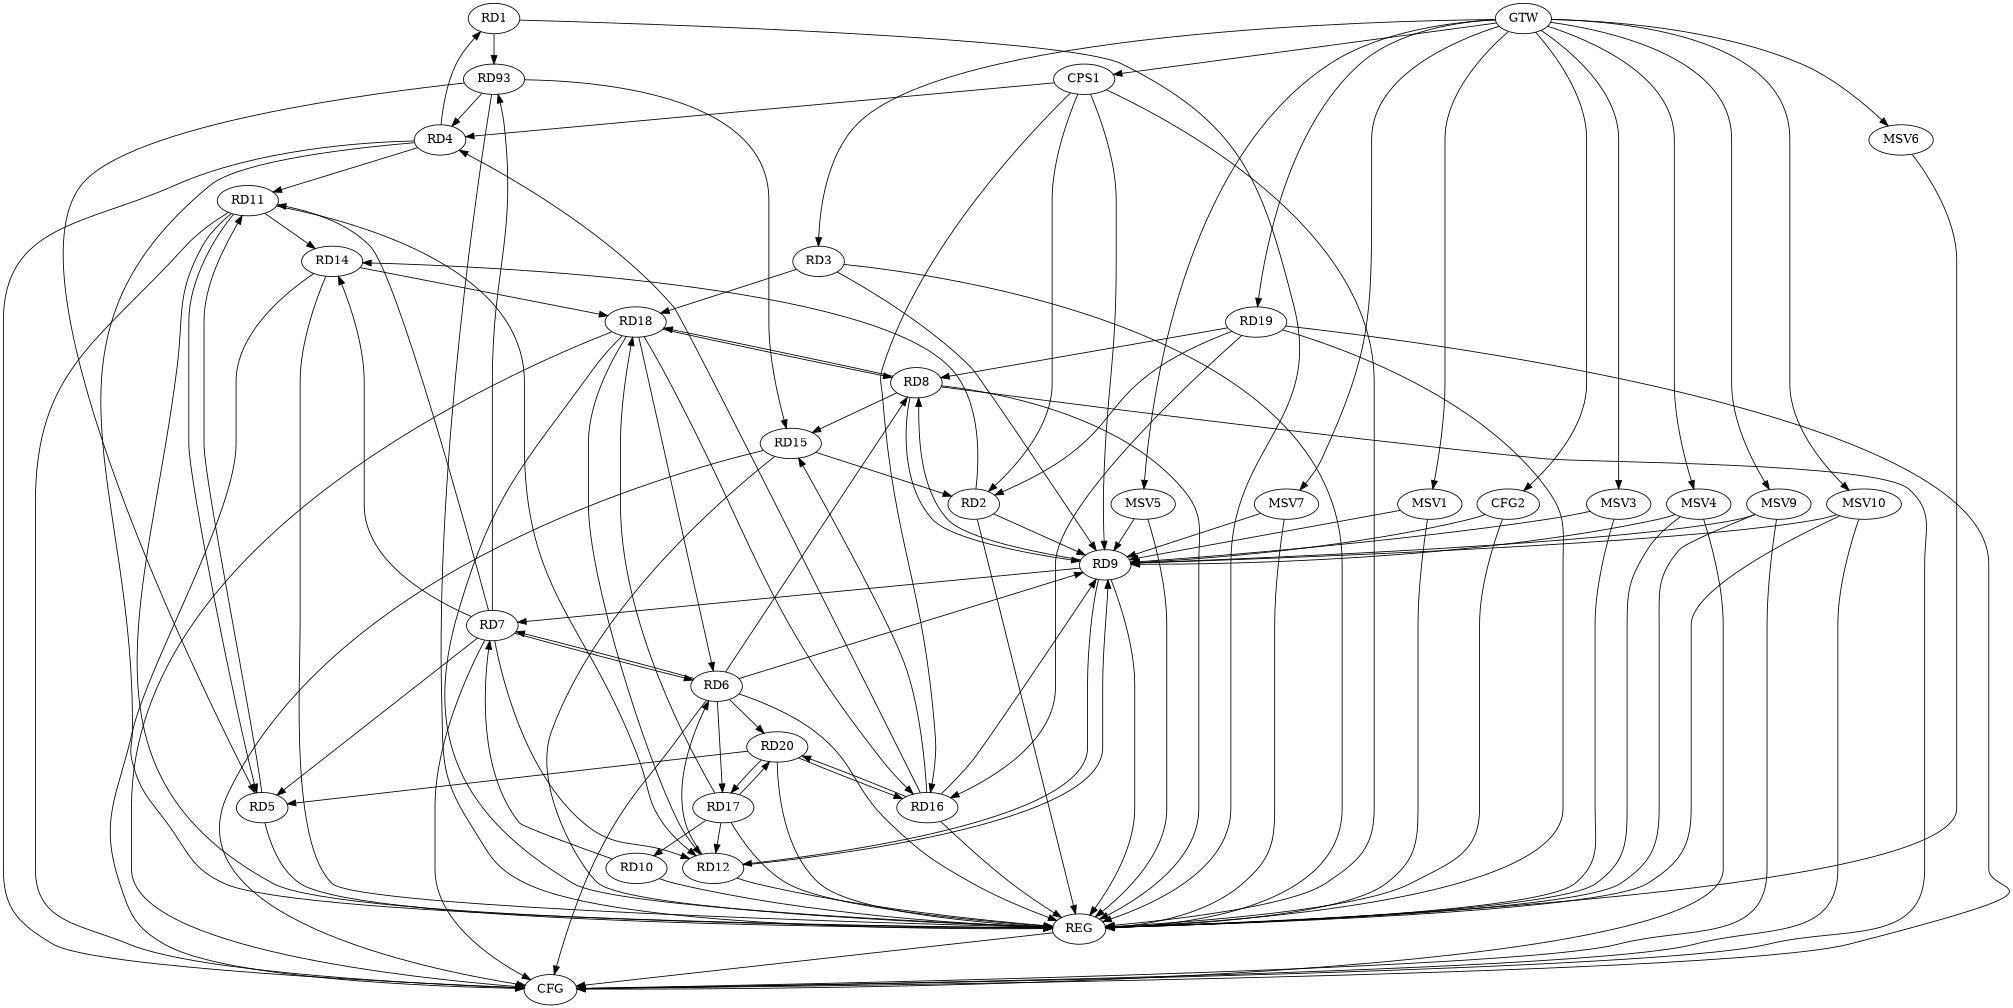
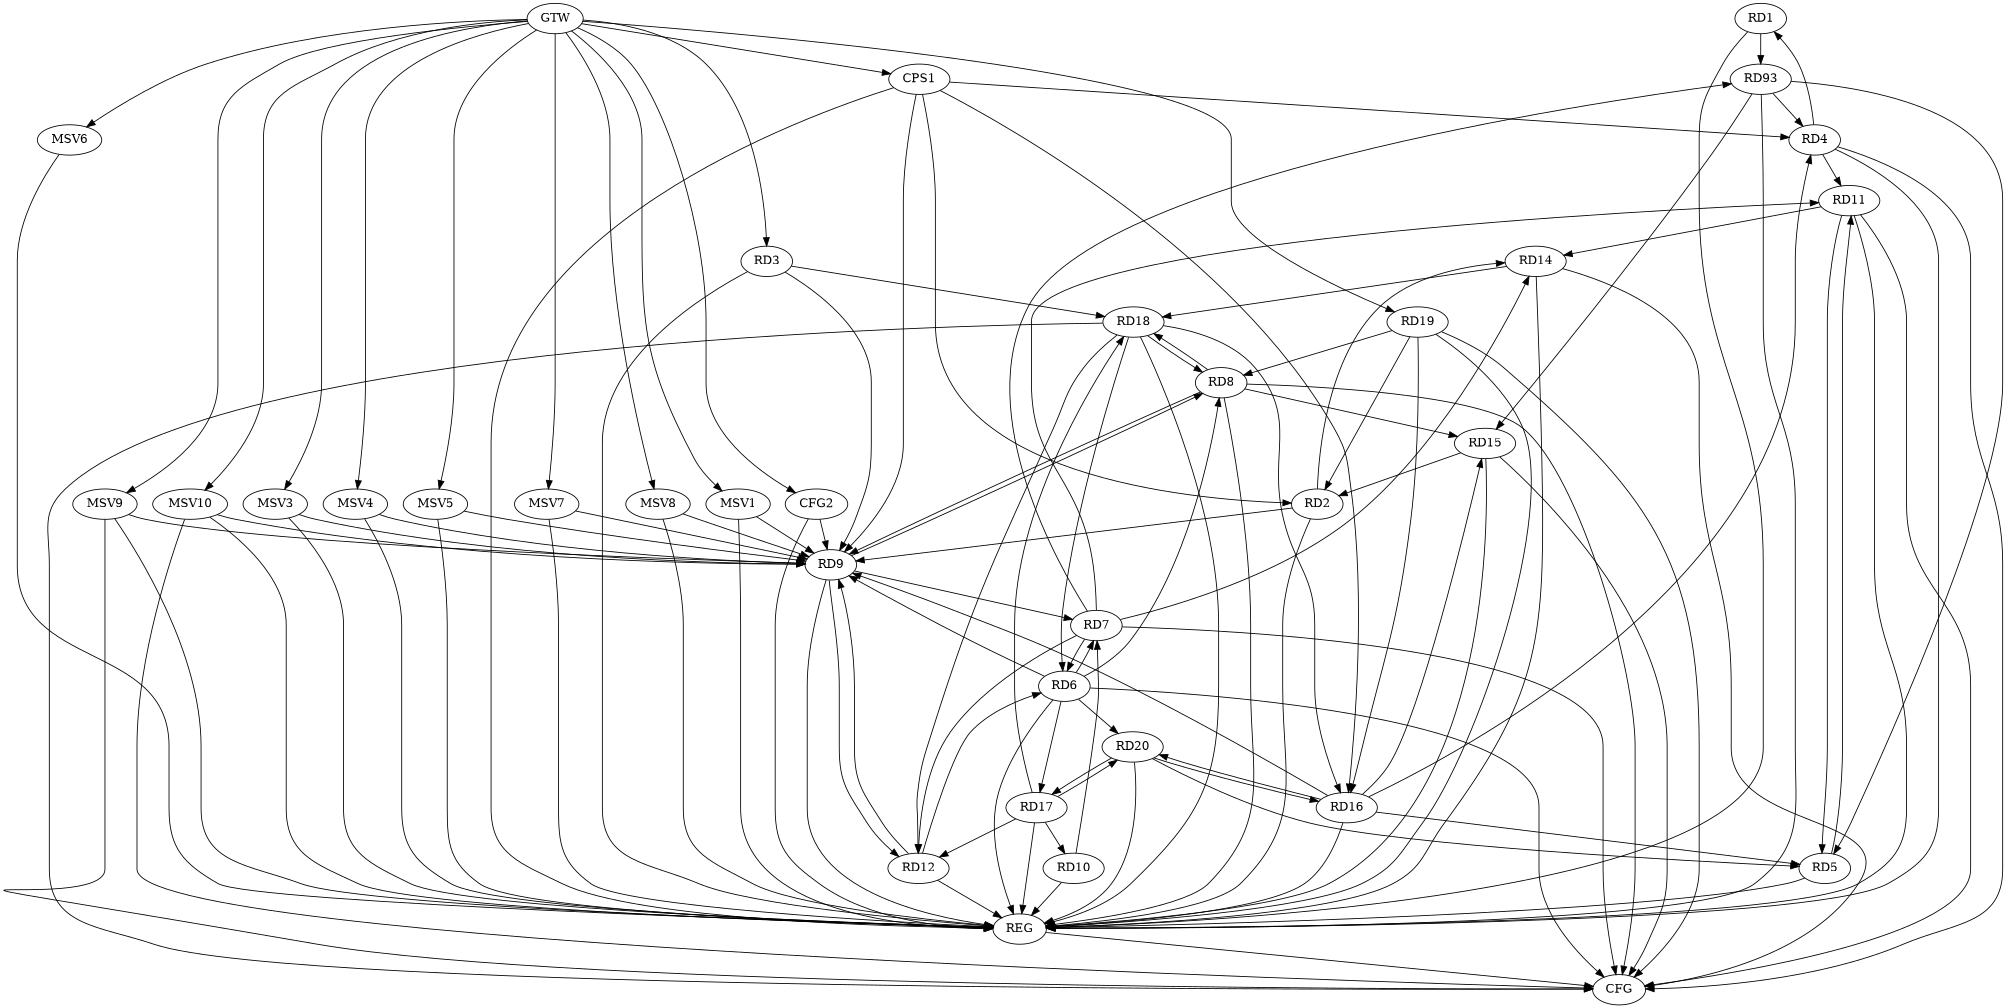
(526, 473) -> none
none -> (658, 504)
(381, 714) -> (1584, 838)
(1453, 954) -> none
